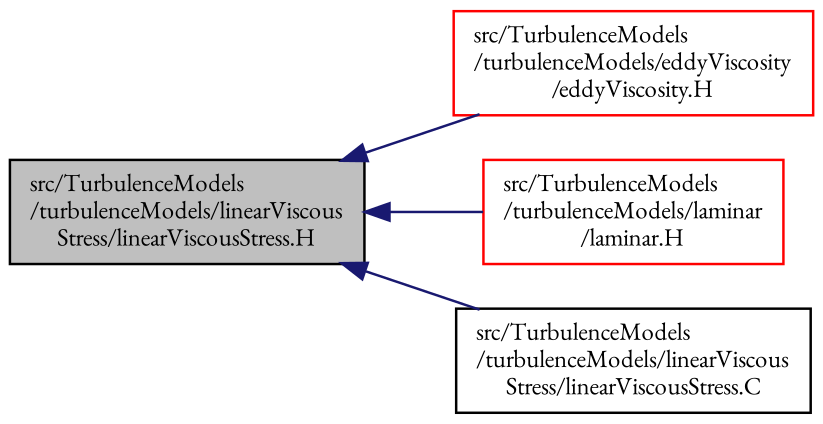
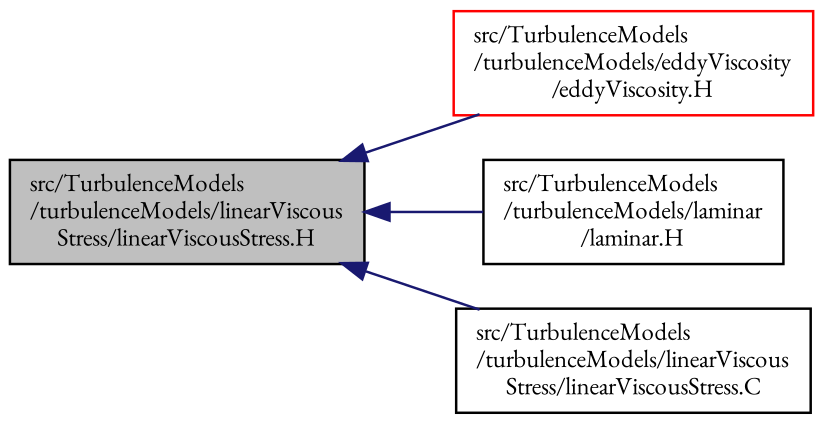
(633, 212) -> (633, 212)
